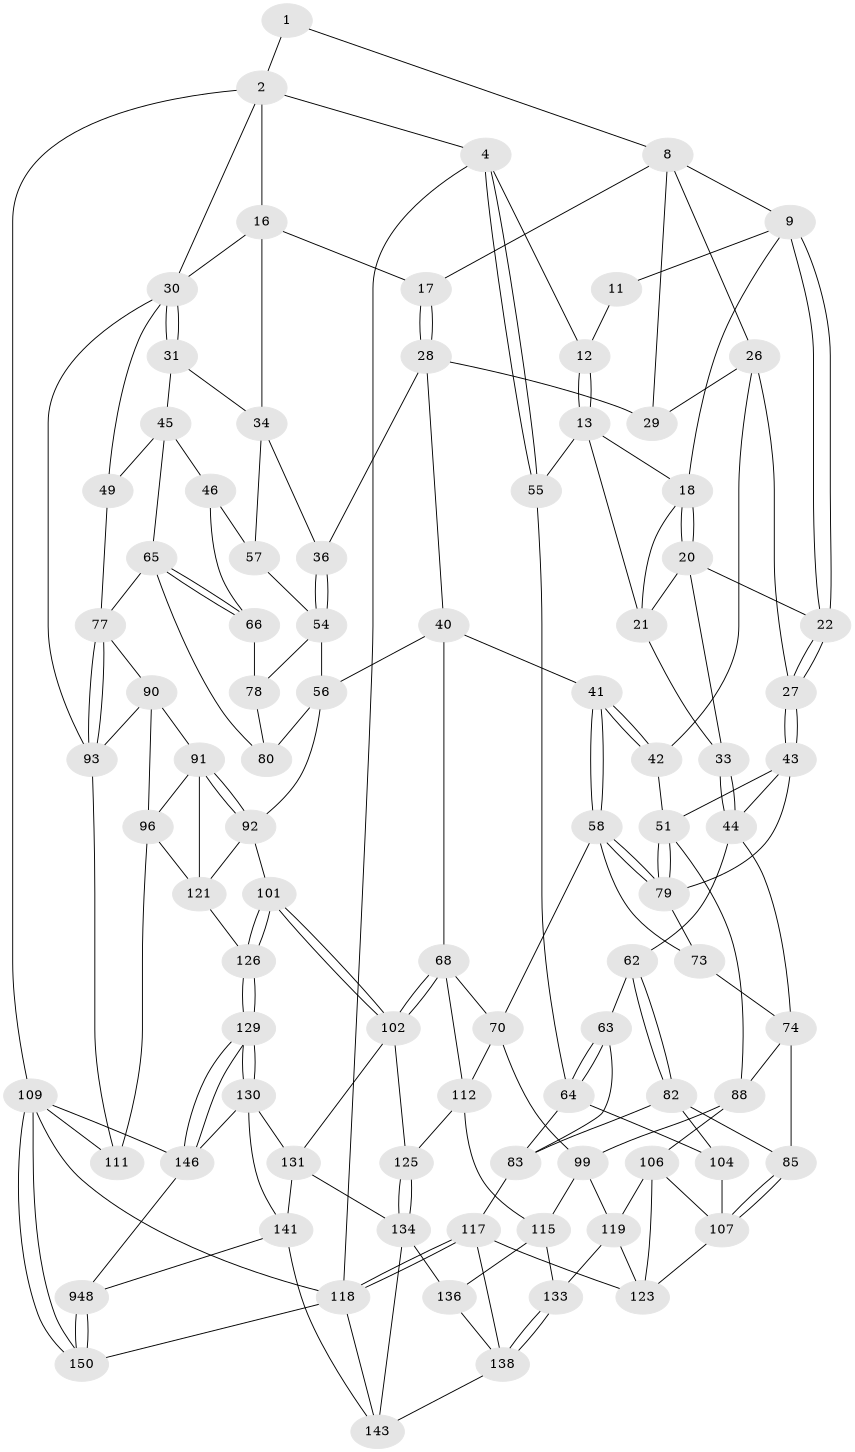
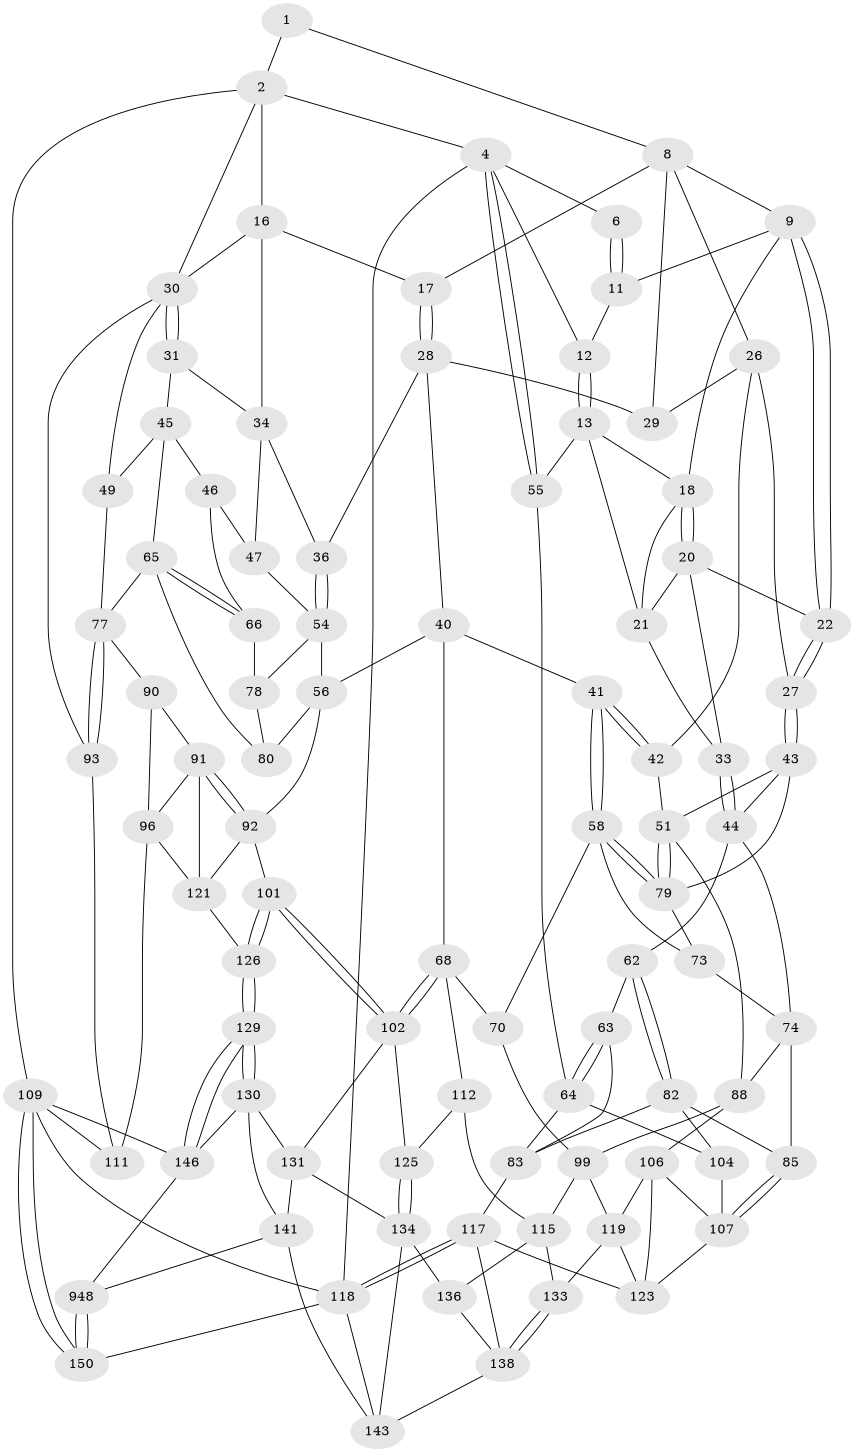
none -> (617, 222)
(254, 558) -> (254, 558)
(122, 726) -> none
(481, 1062) -> none
